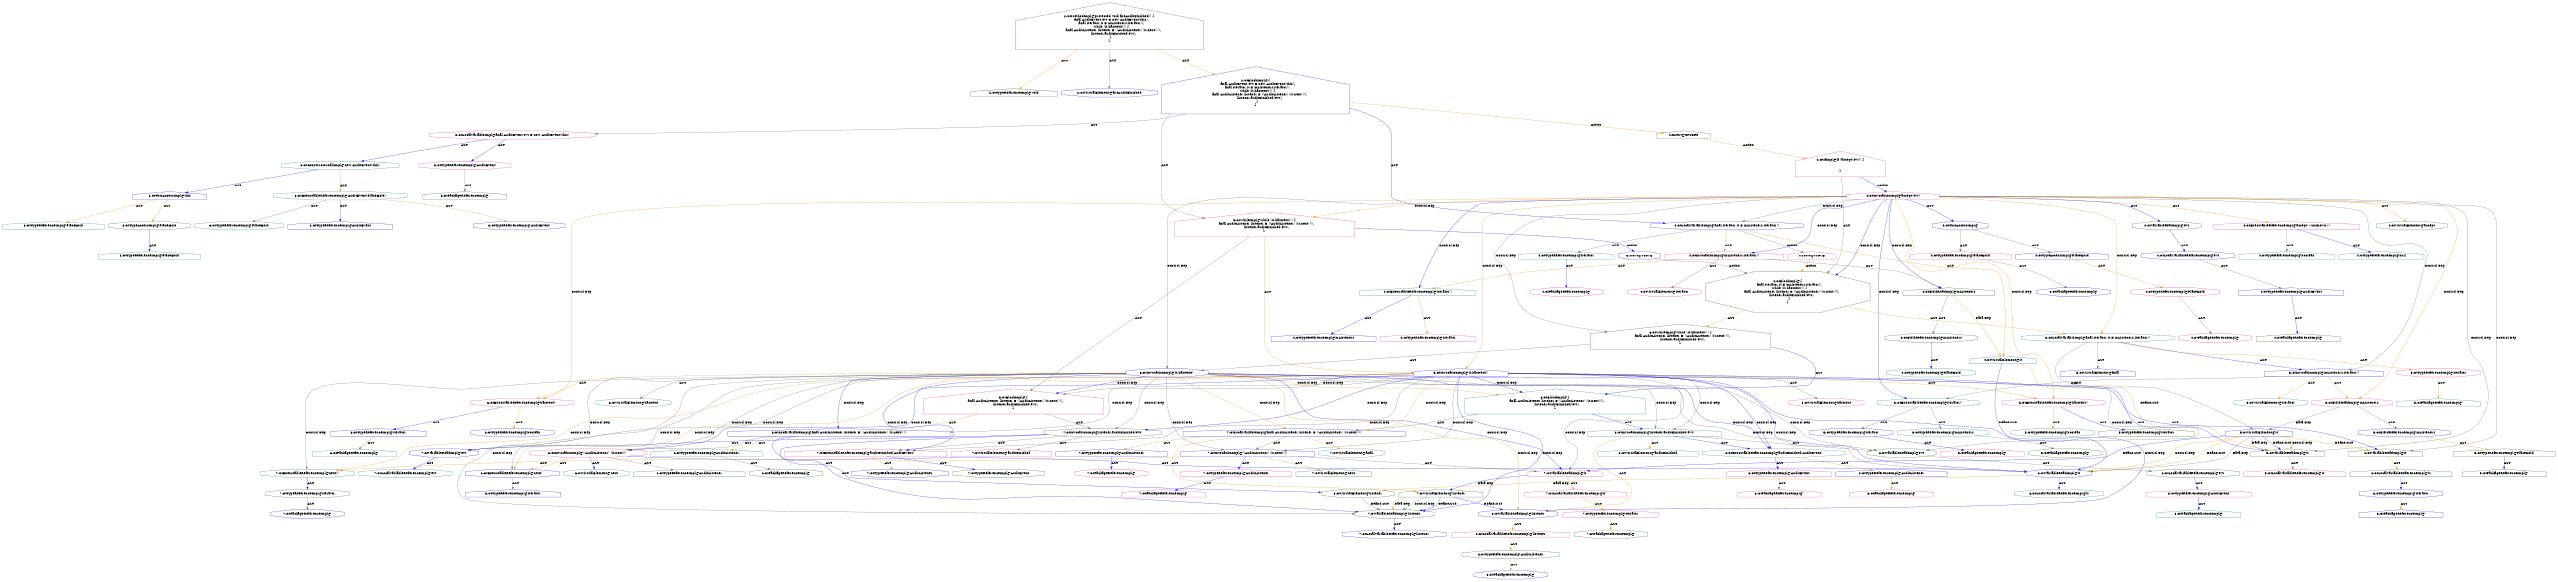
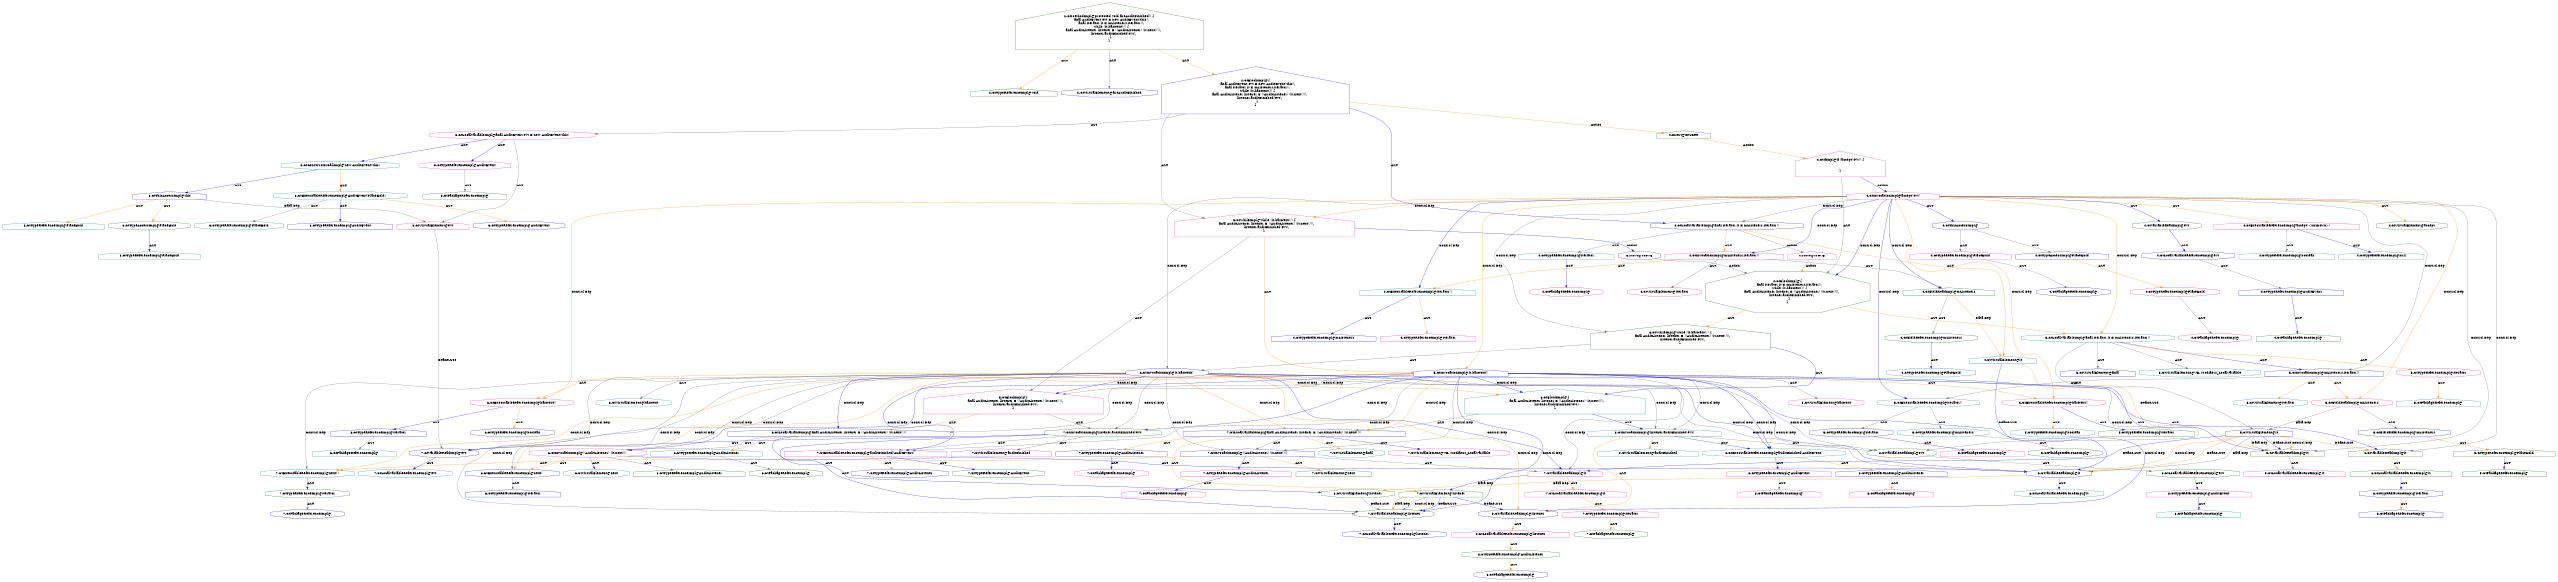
none -> (433, 226)
none -> (2200, 373)
none -> (1449, 453)
